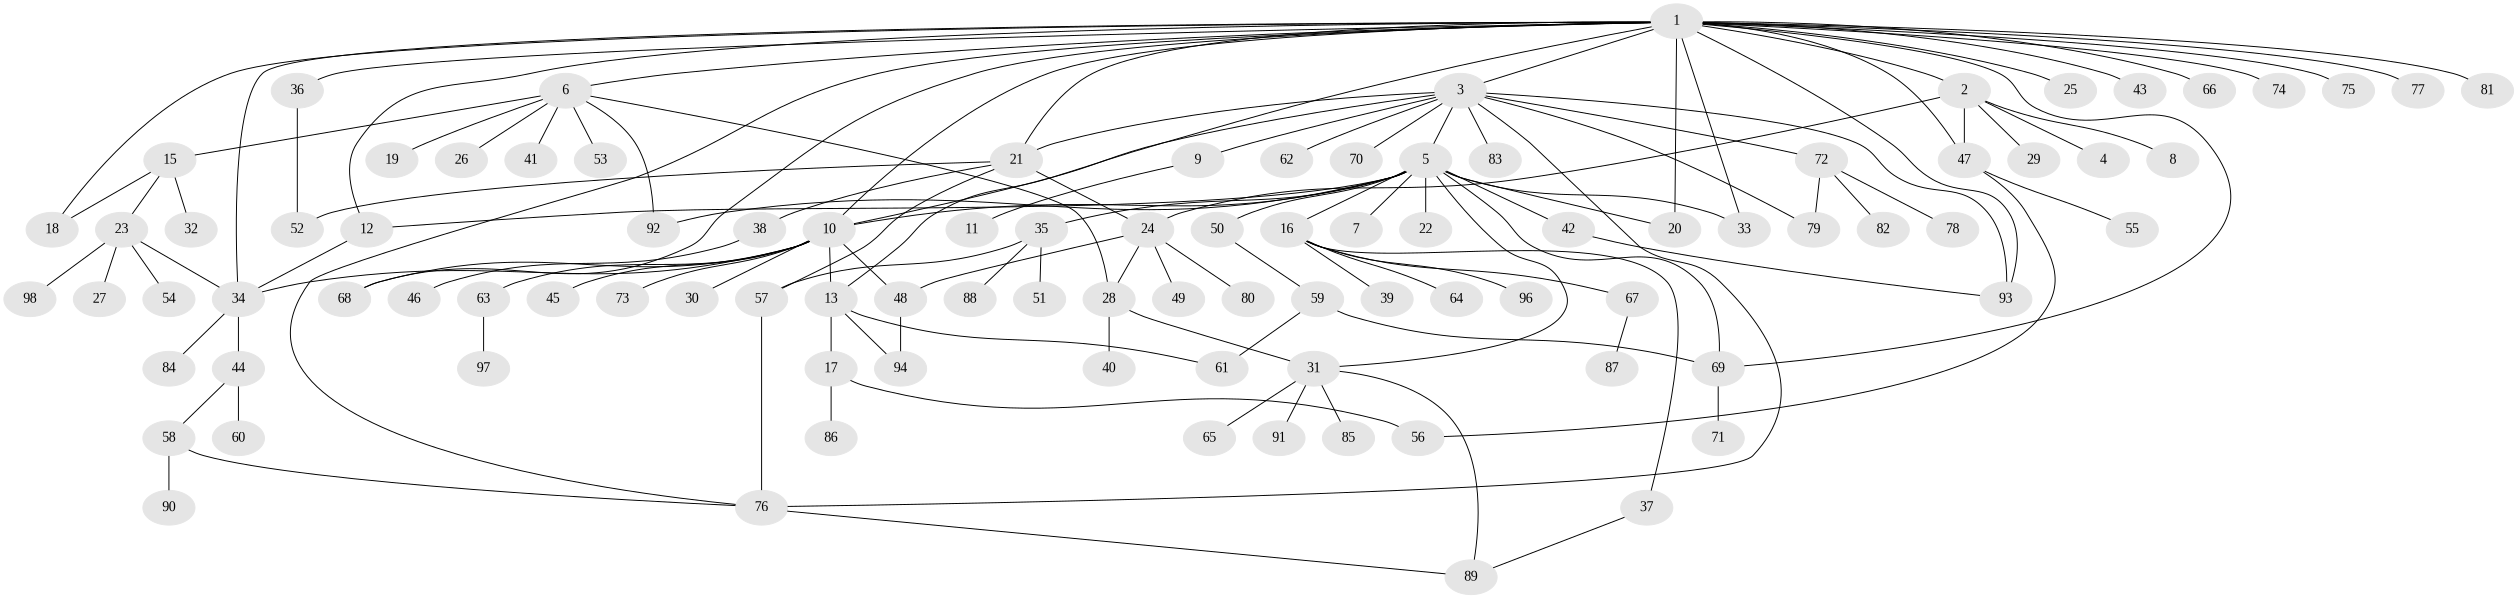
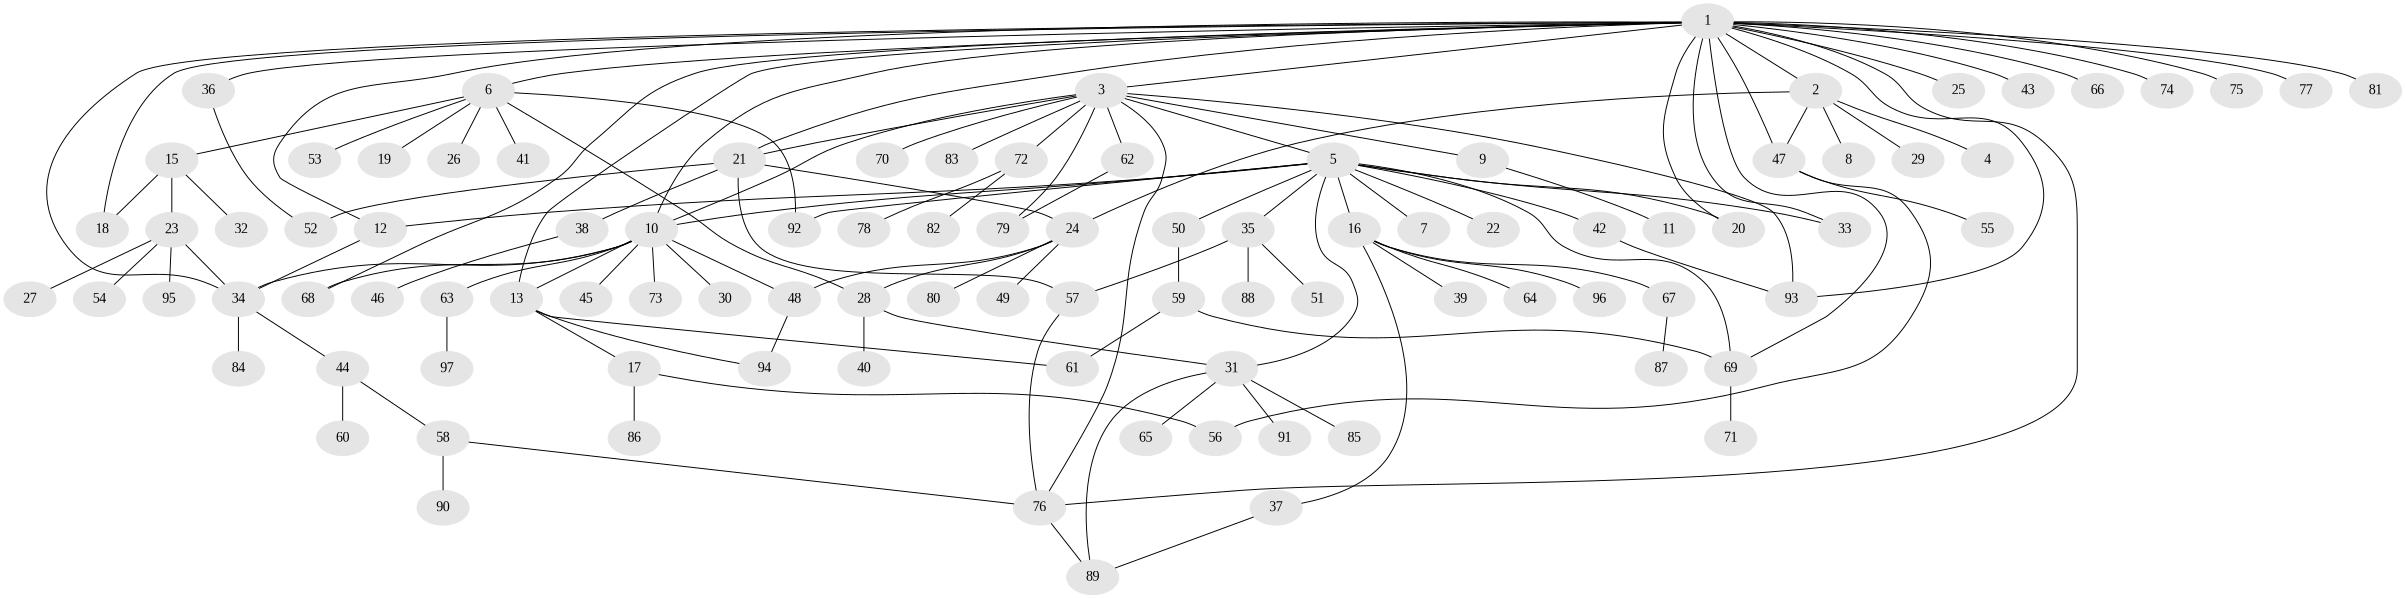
(1818, 195) -> (1065, 195)
(30, 299) -> (169, 299)
